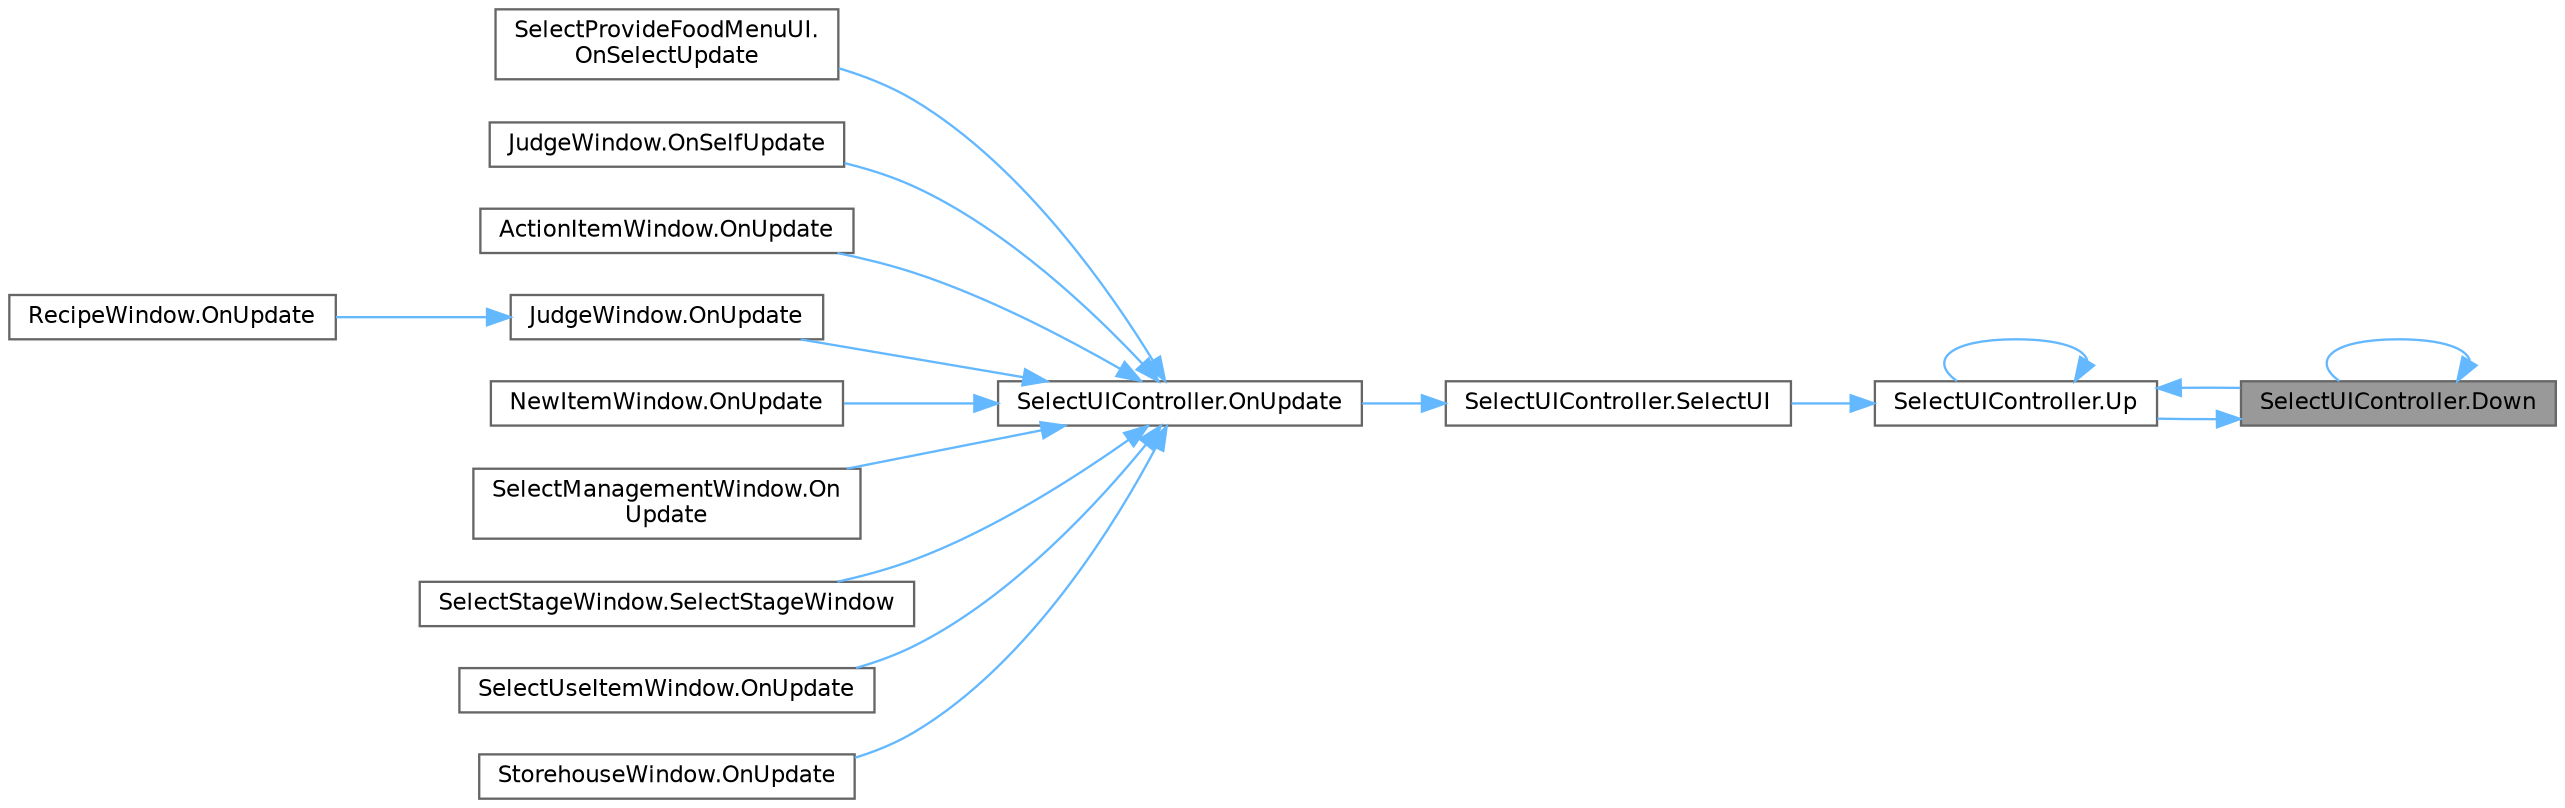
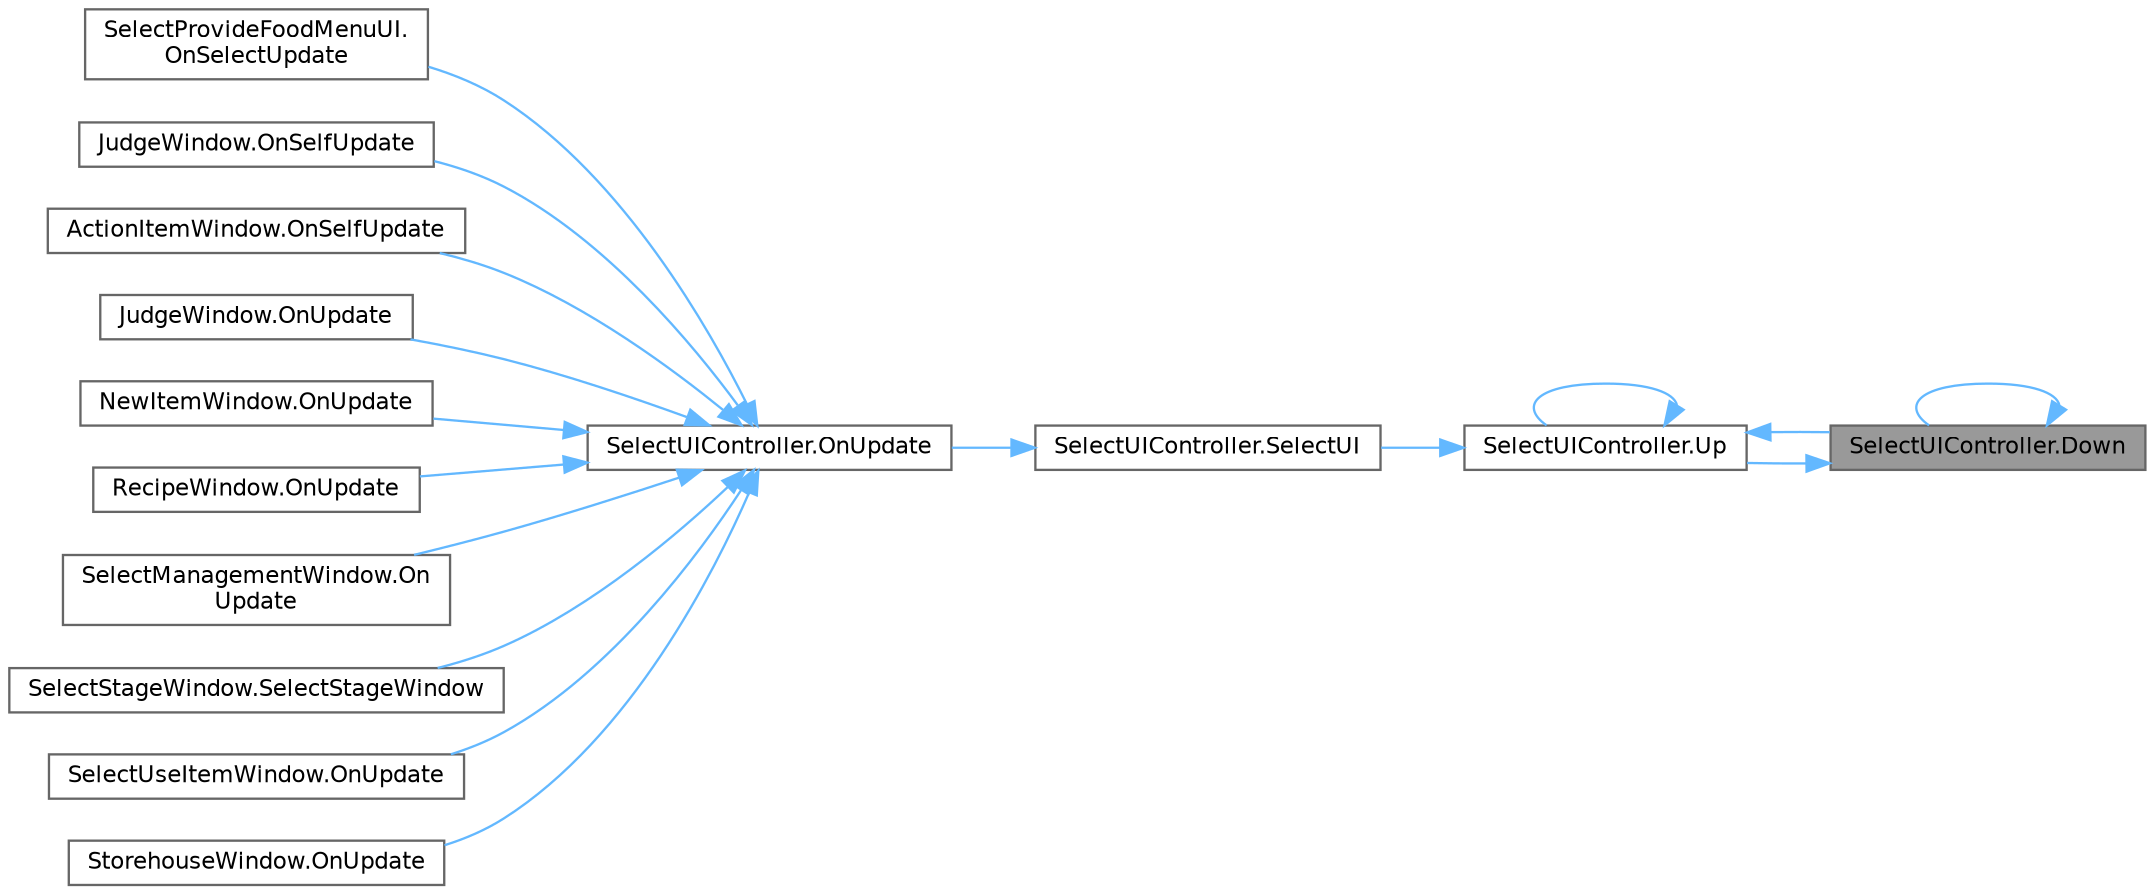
(667, 231) -> (257, 231)
(411, 317) -> (492, 470)
